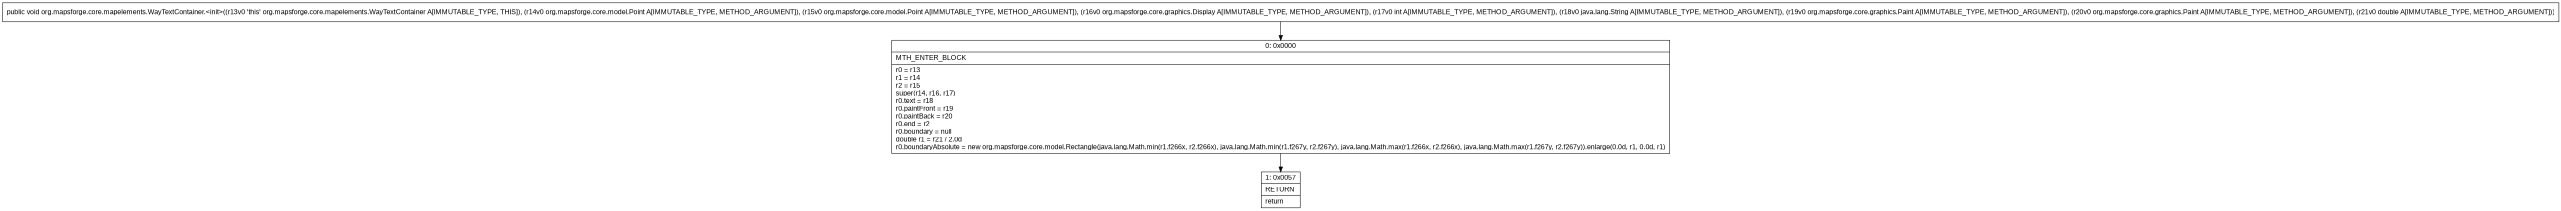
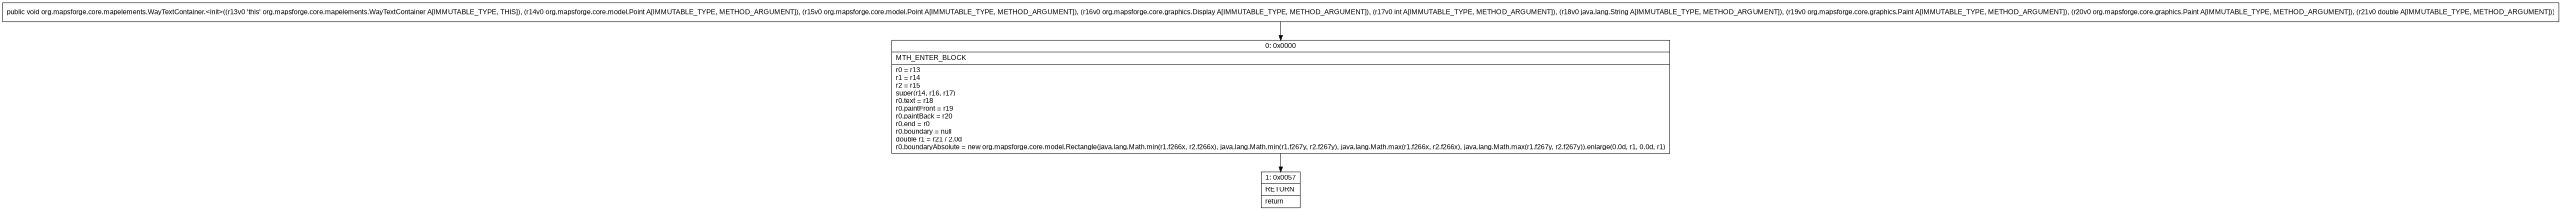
(913, 124) -> (913, 124)
